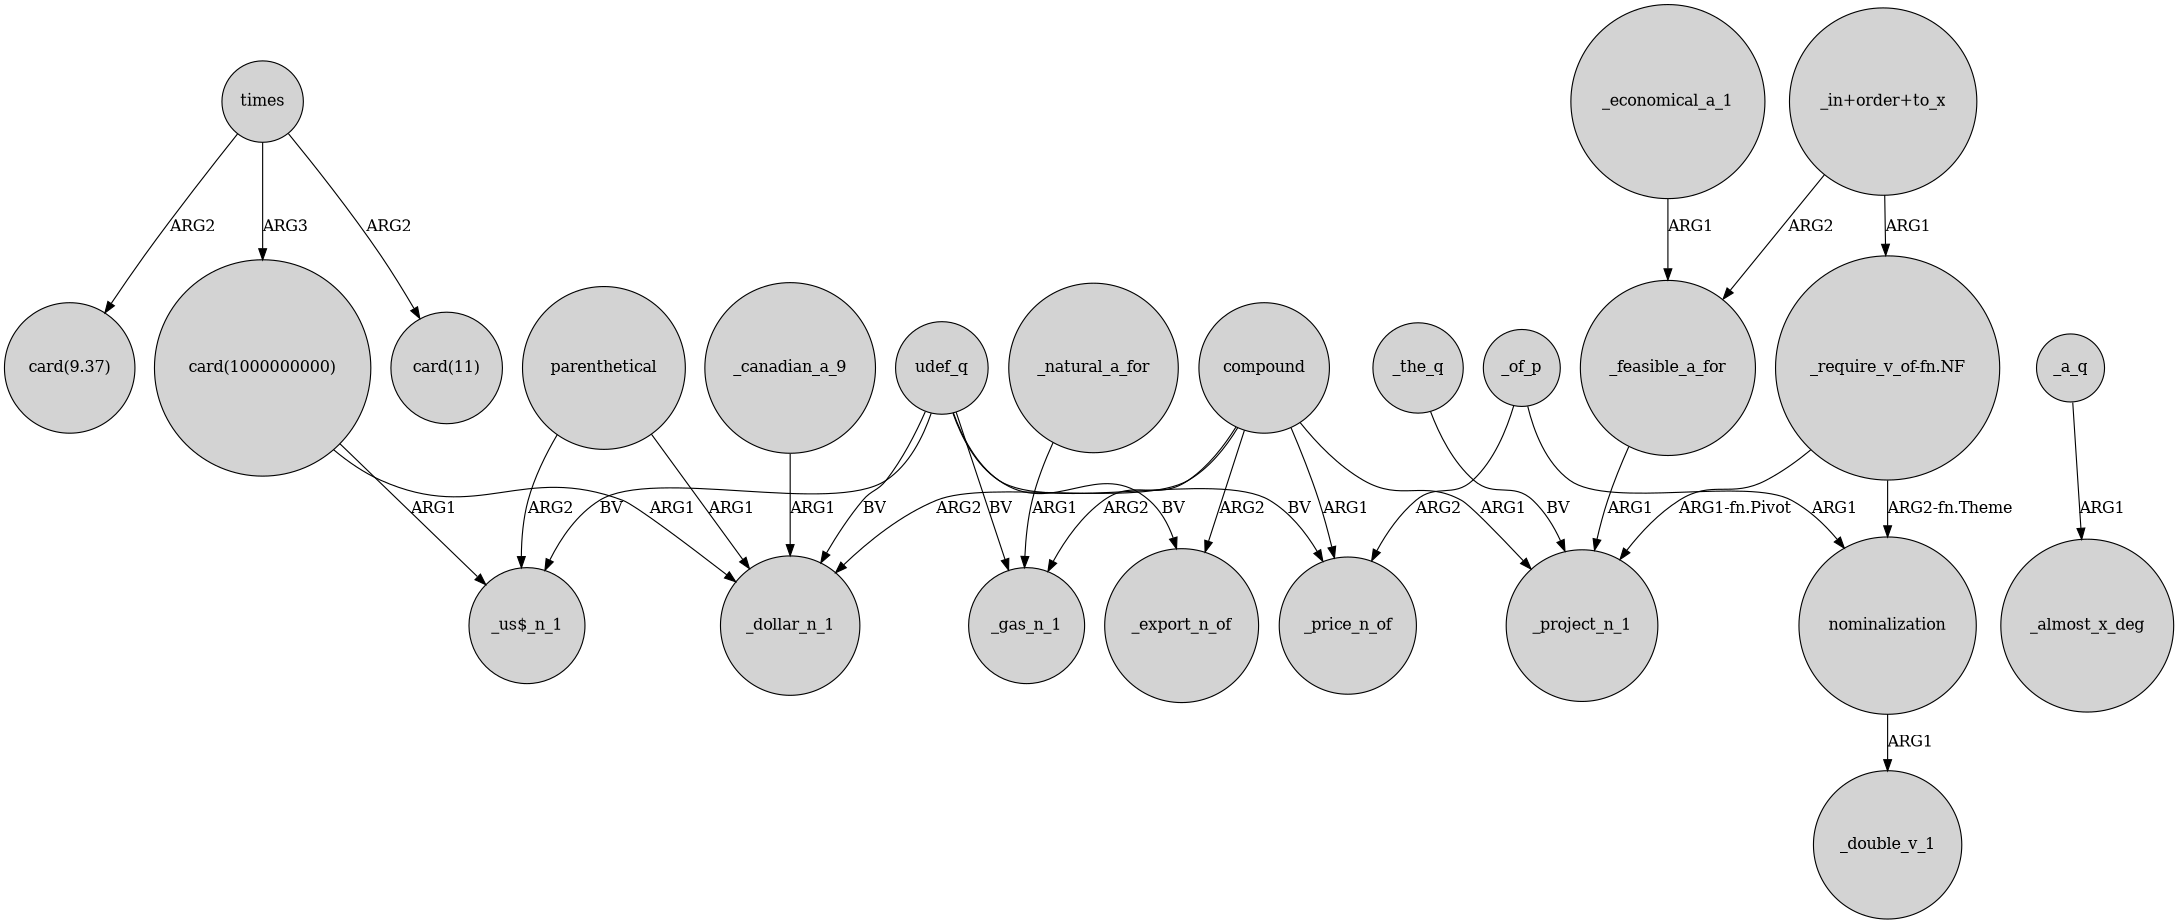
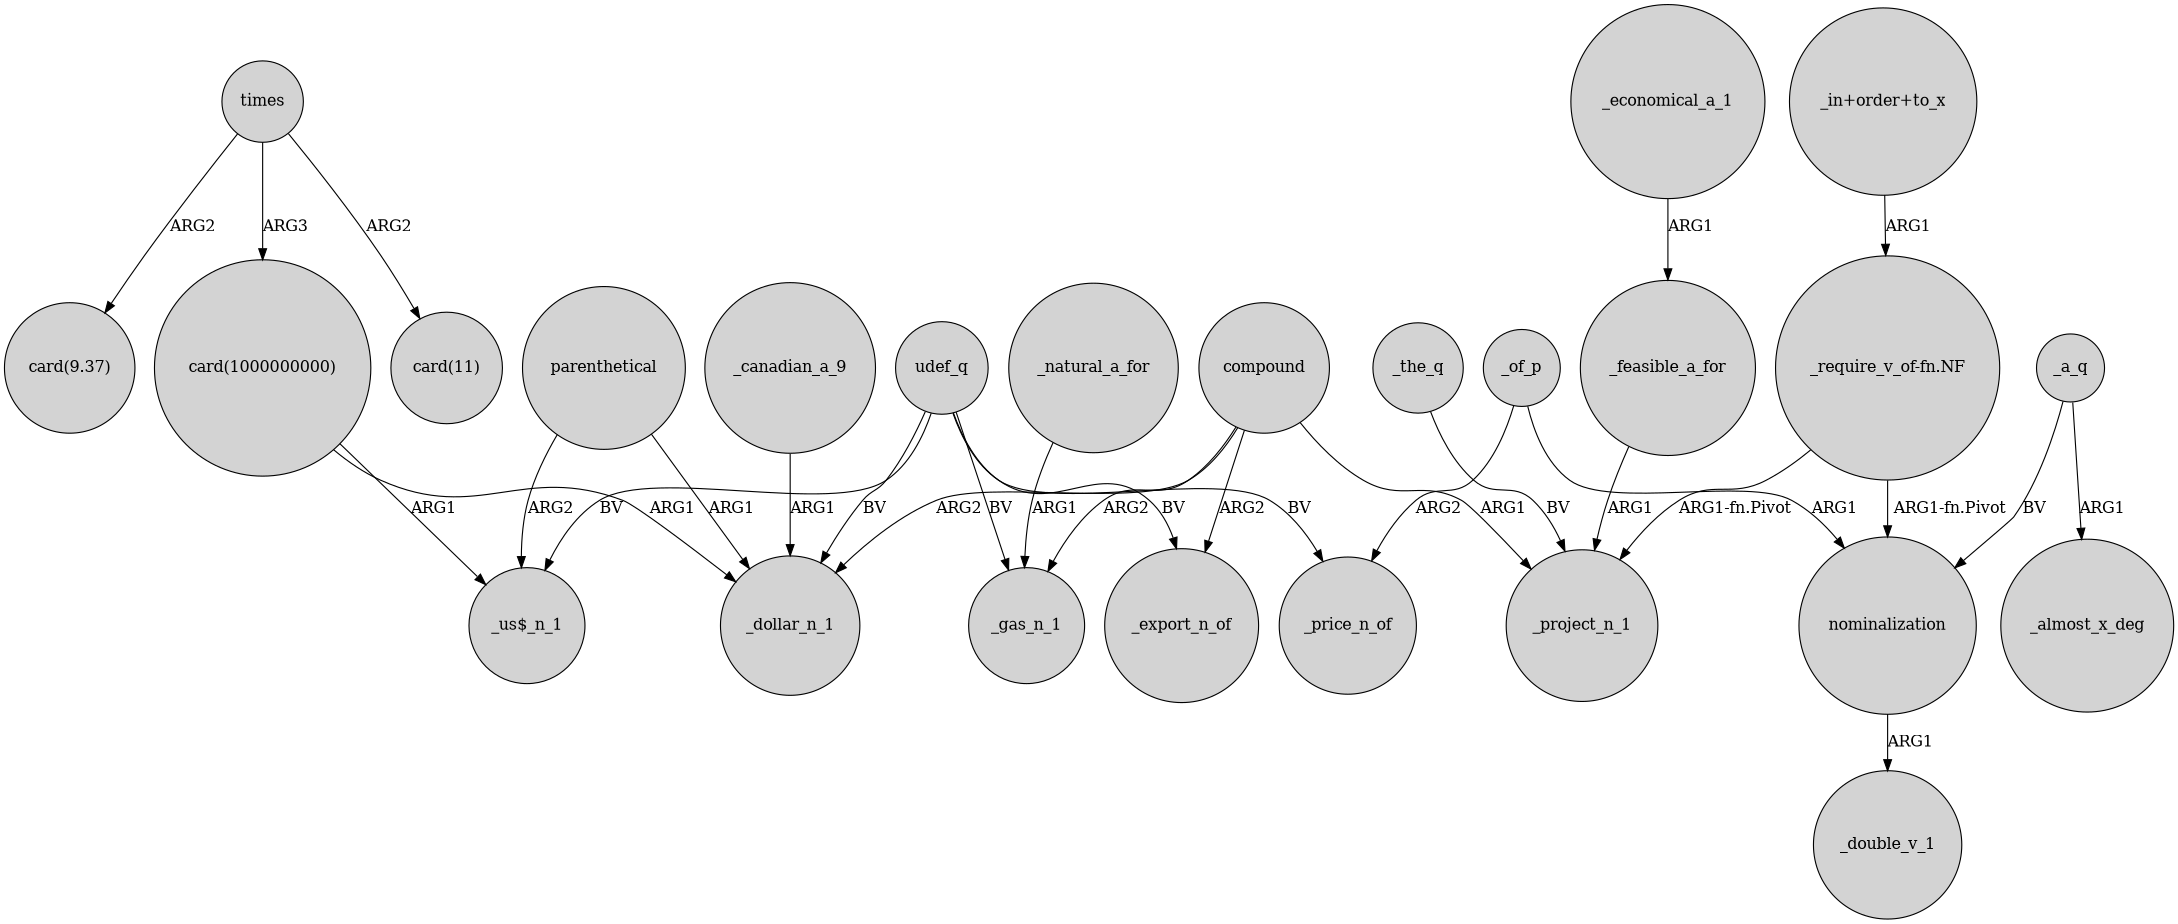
(1778, 232) -> none
(1314, 486) -> none
none -> (2029, 491)
(1950, 509) -> (1950, 509)
